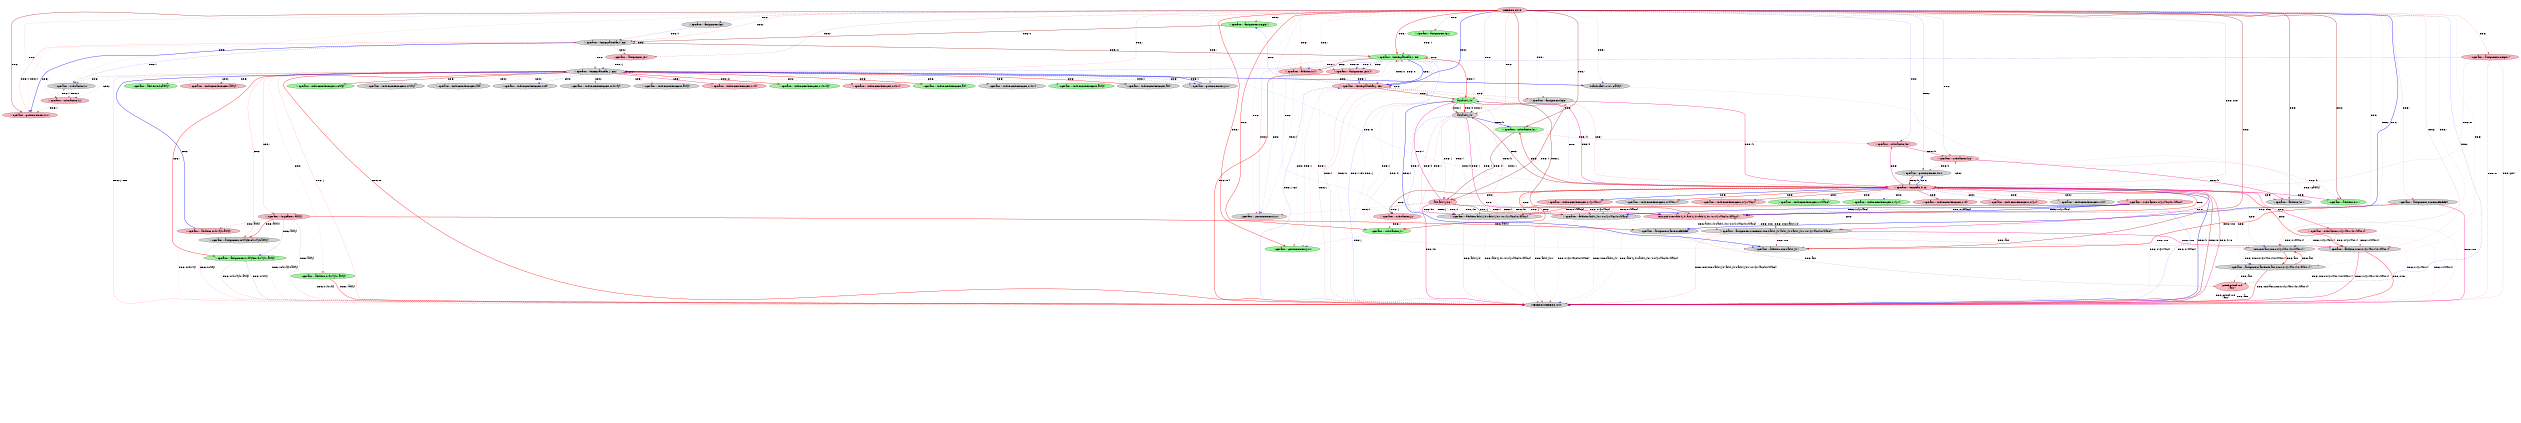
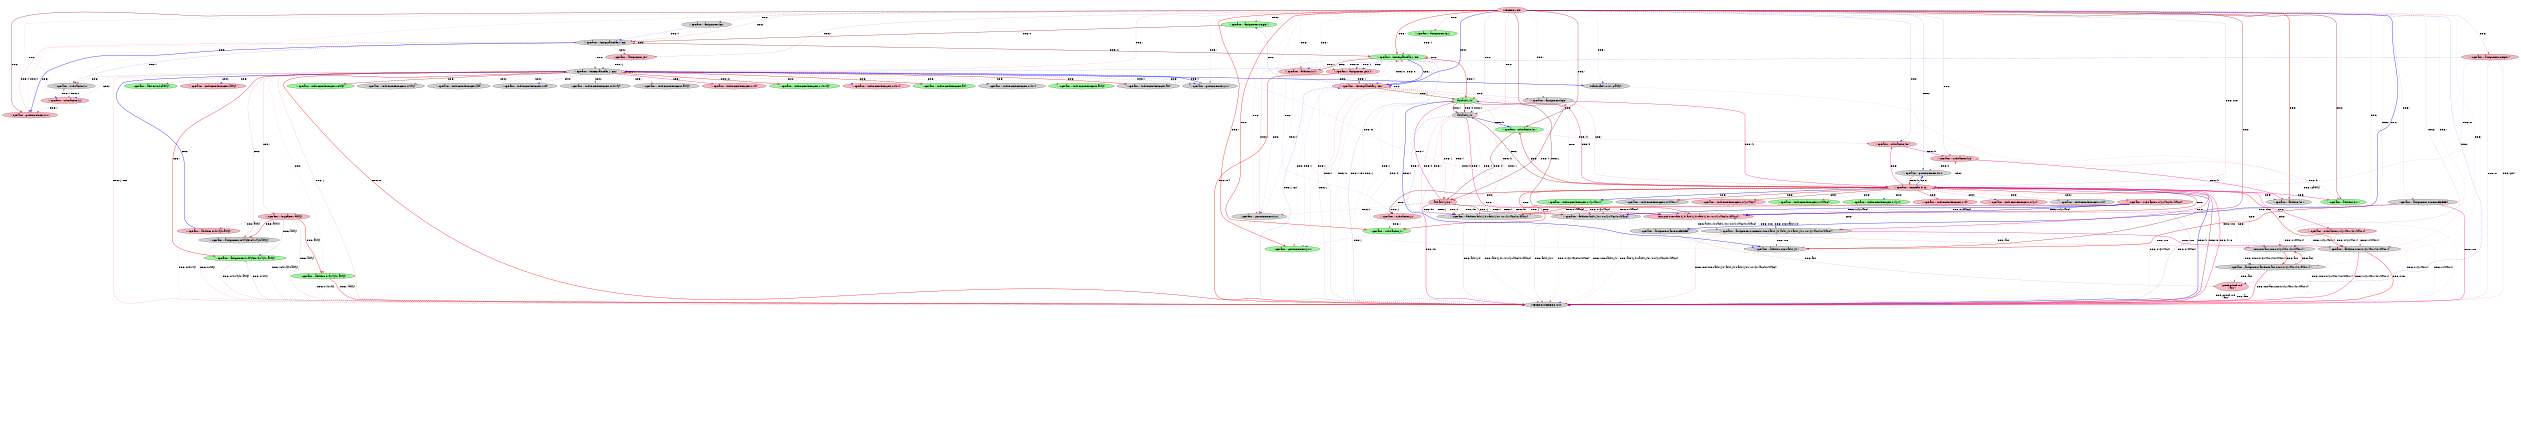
(1512, 10) -> (1512, 10)
(1575, 202) -> (1575, 202)
(971, 219) -> (308, 245)
